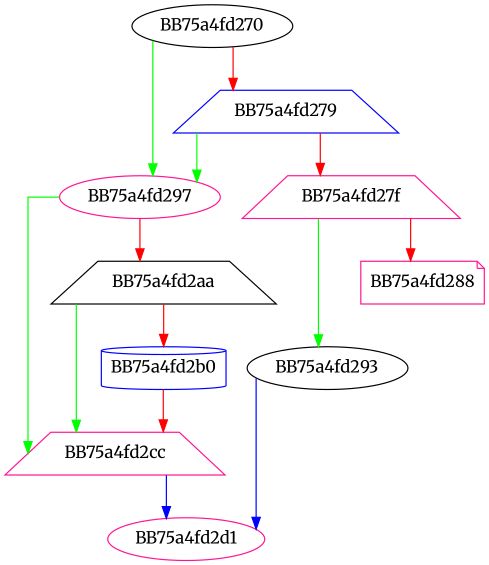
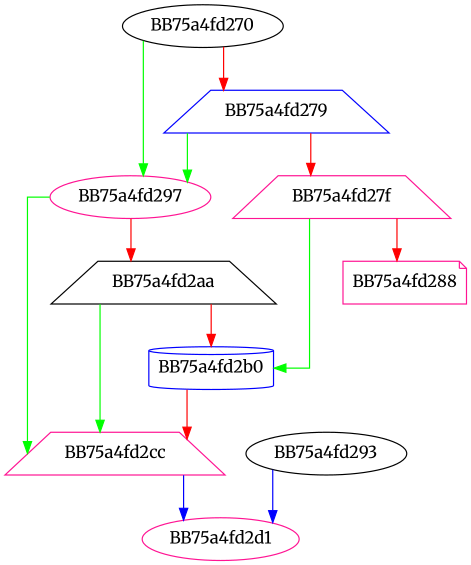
(318, 277) -> (310, 305)
